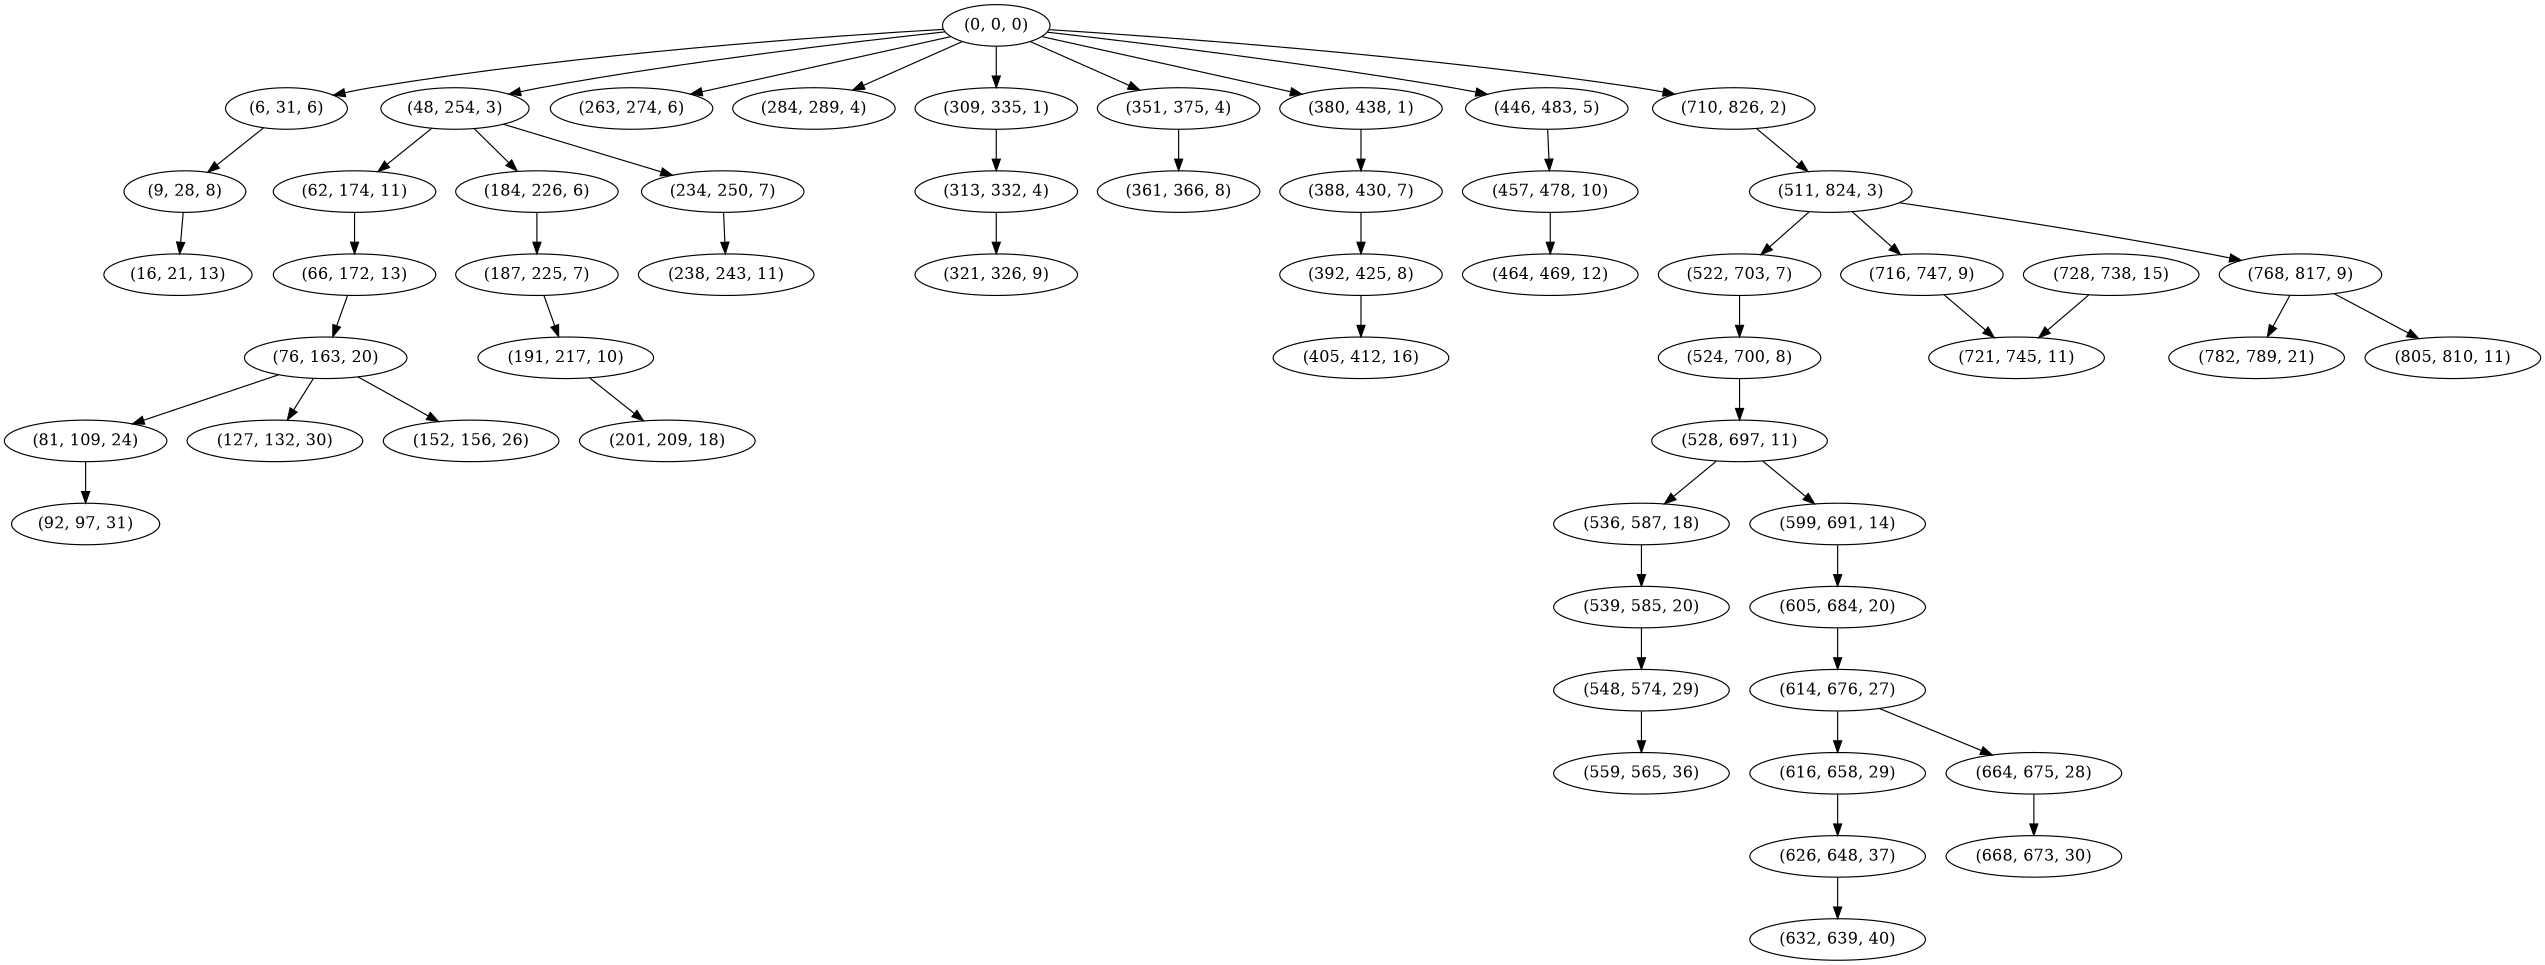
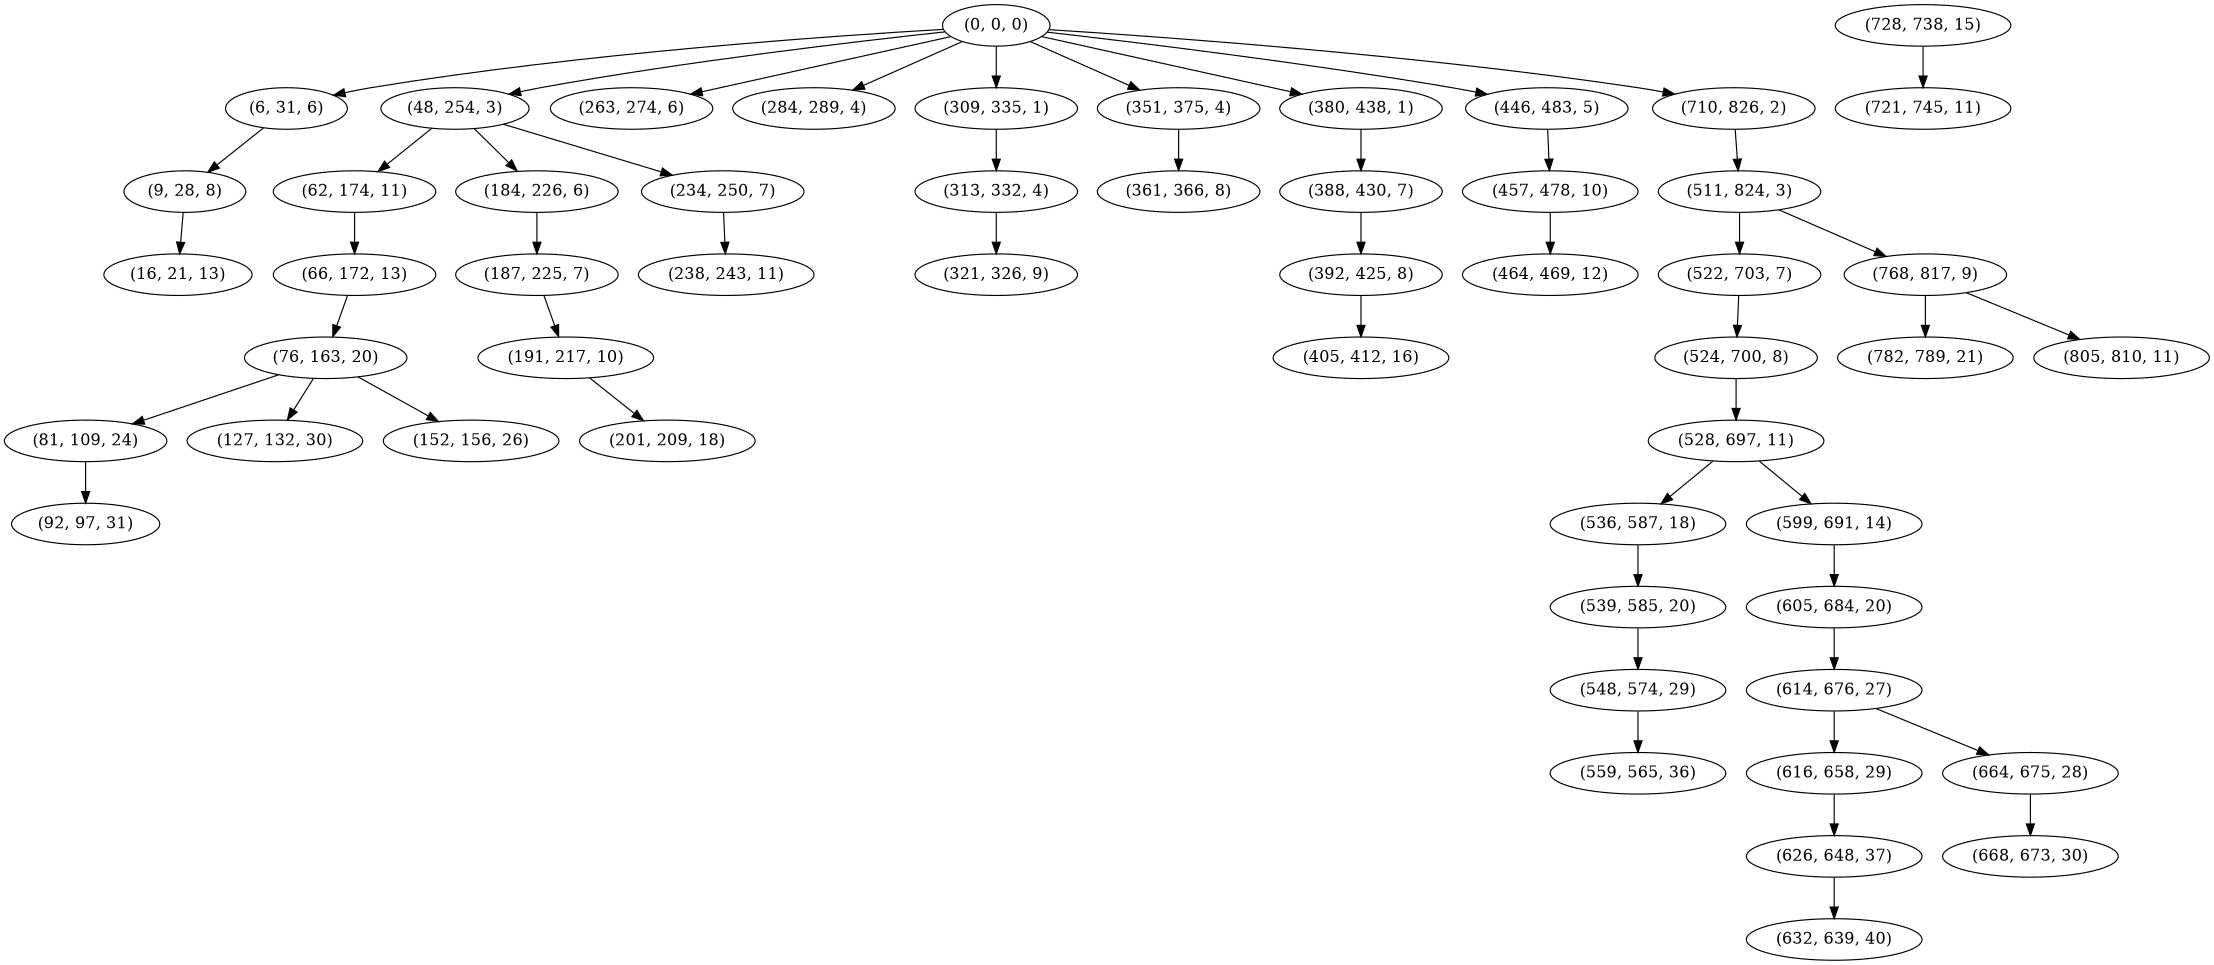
(1922, 275) -> none
